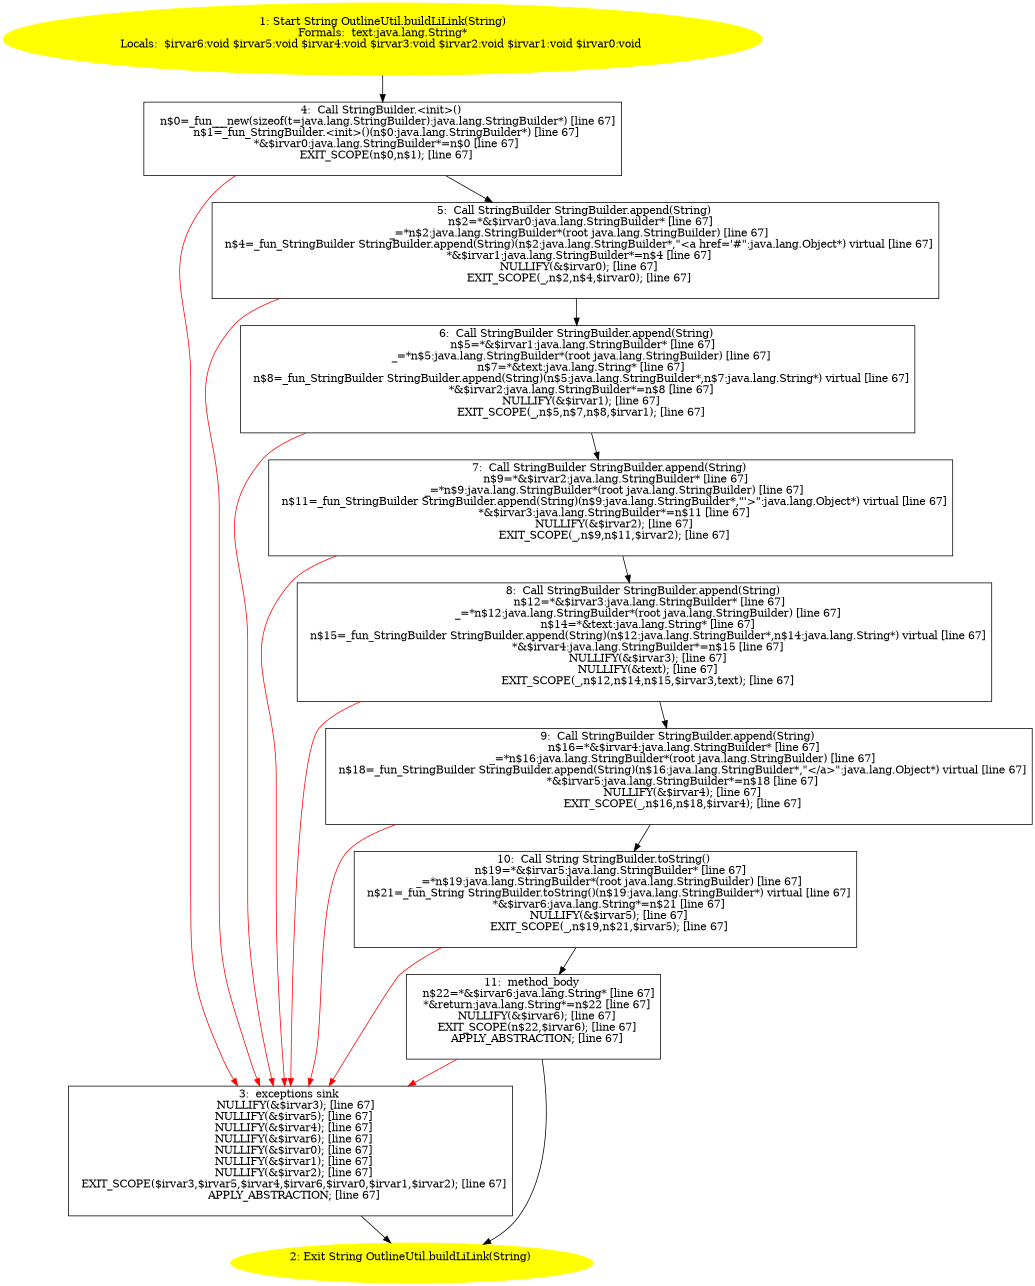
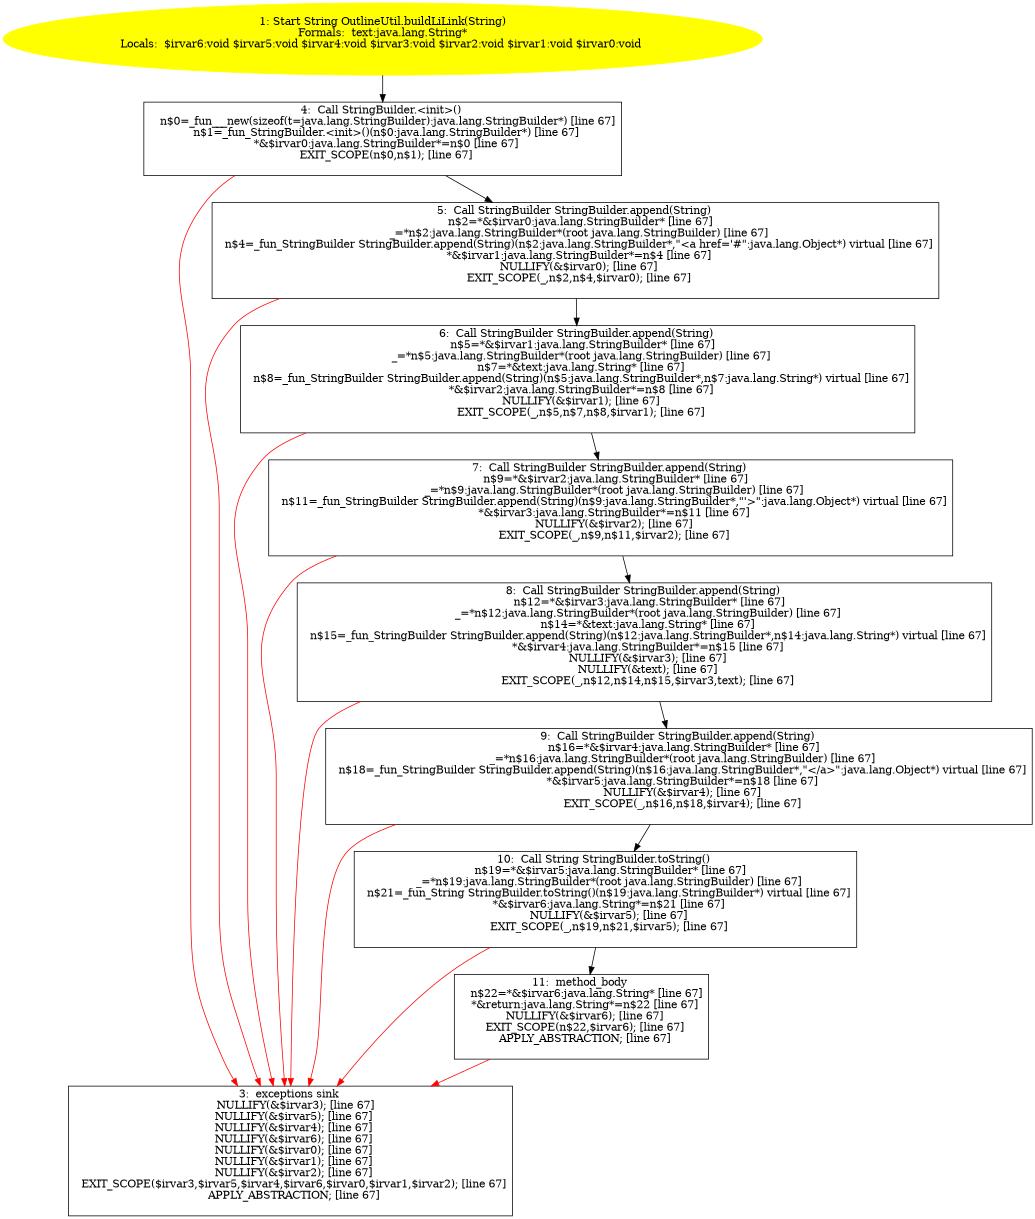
(412, 1263) -> none
